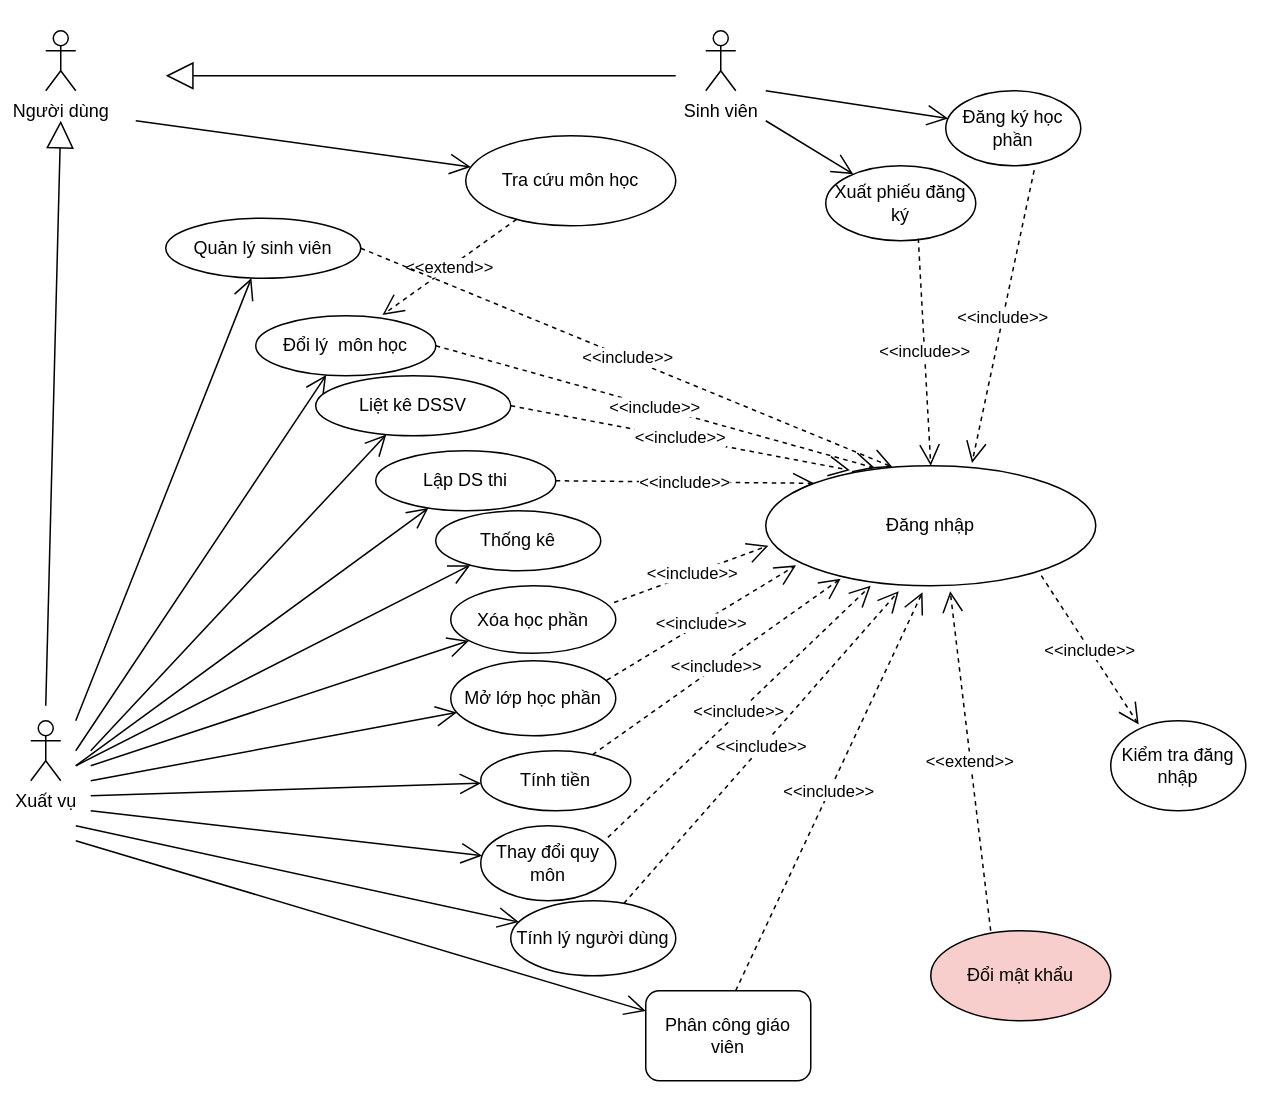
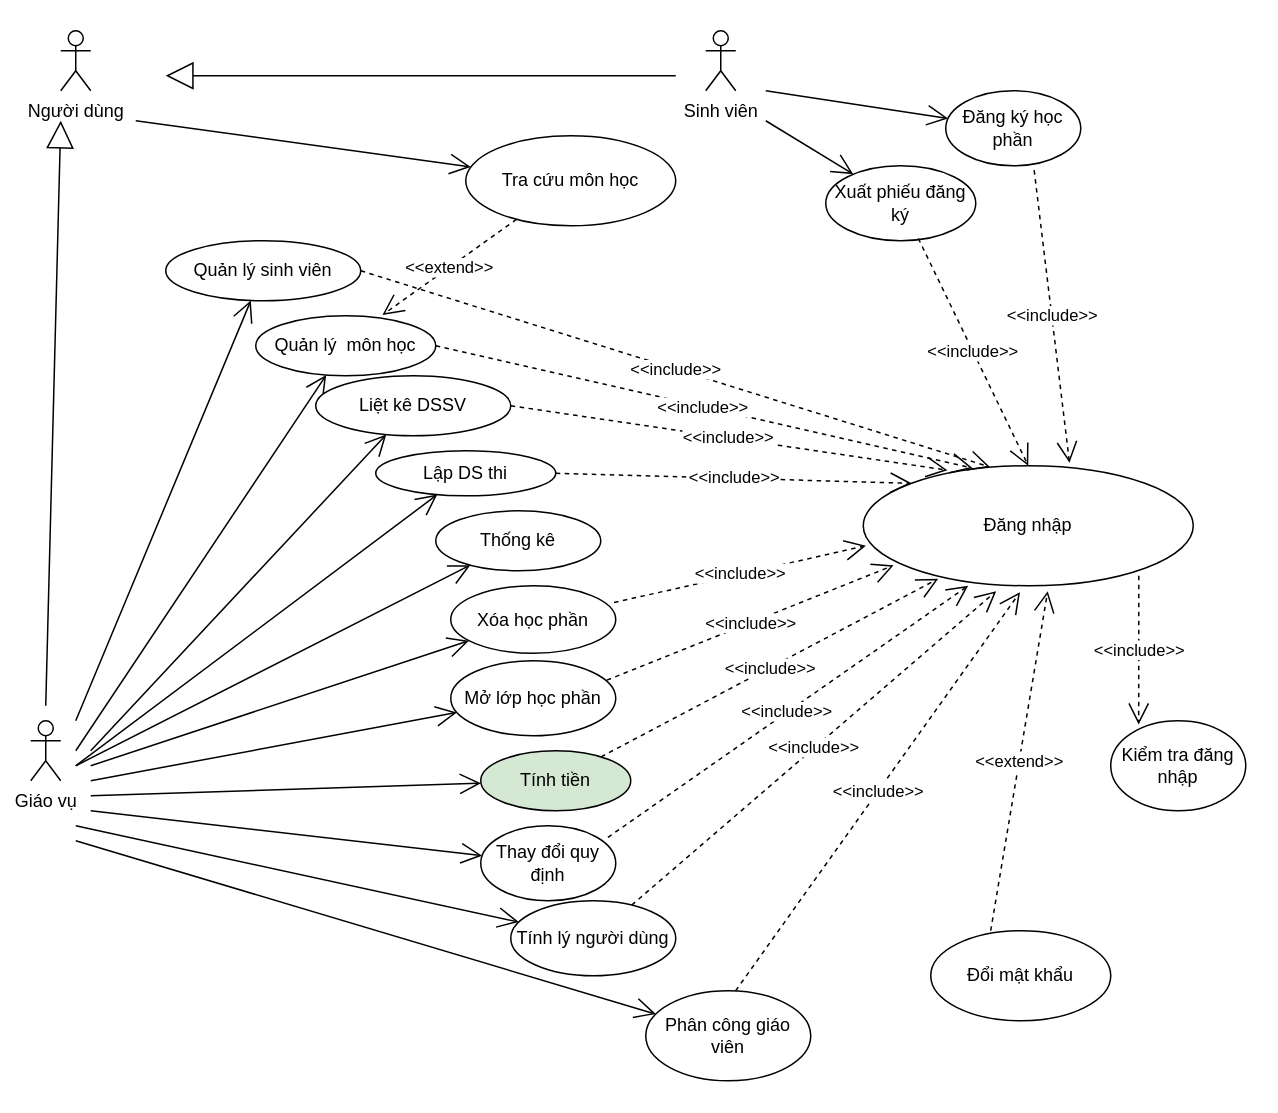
(61, 61) -> (76, 61)
(263, 248) -> (263, 271)
(346, 346) -> (346, 346)
(466, 481) -> (466, 473)
(931, 526) -> (1028, 526)
(556, 781) -> (556, 781)
(47, 802) -> (47, 802)
(548, 863) -> (548, 863)
(1021, 976) -> (1021, 976)
(728, 1036) -> (728, 1036)
